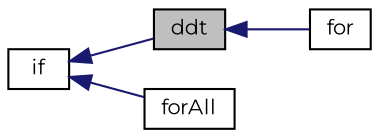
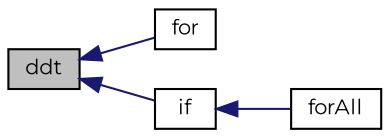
(122, 47) -> (127, 93)
